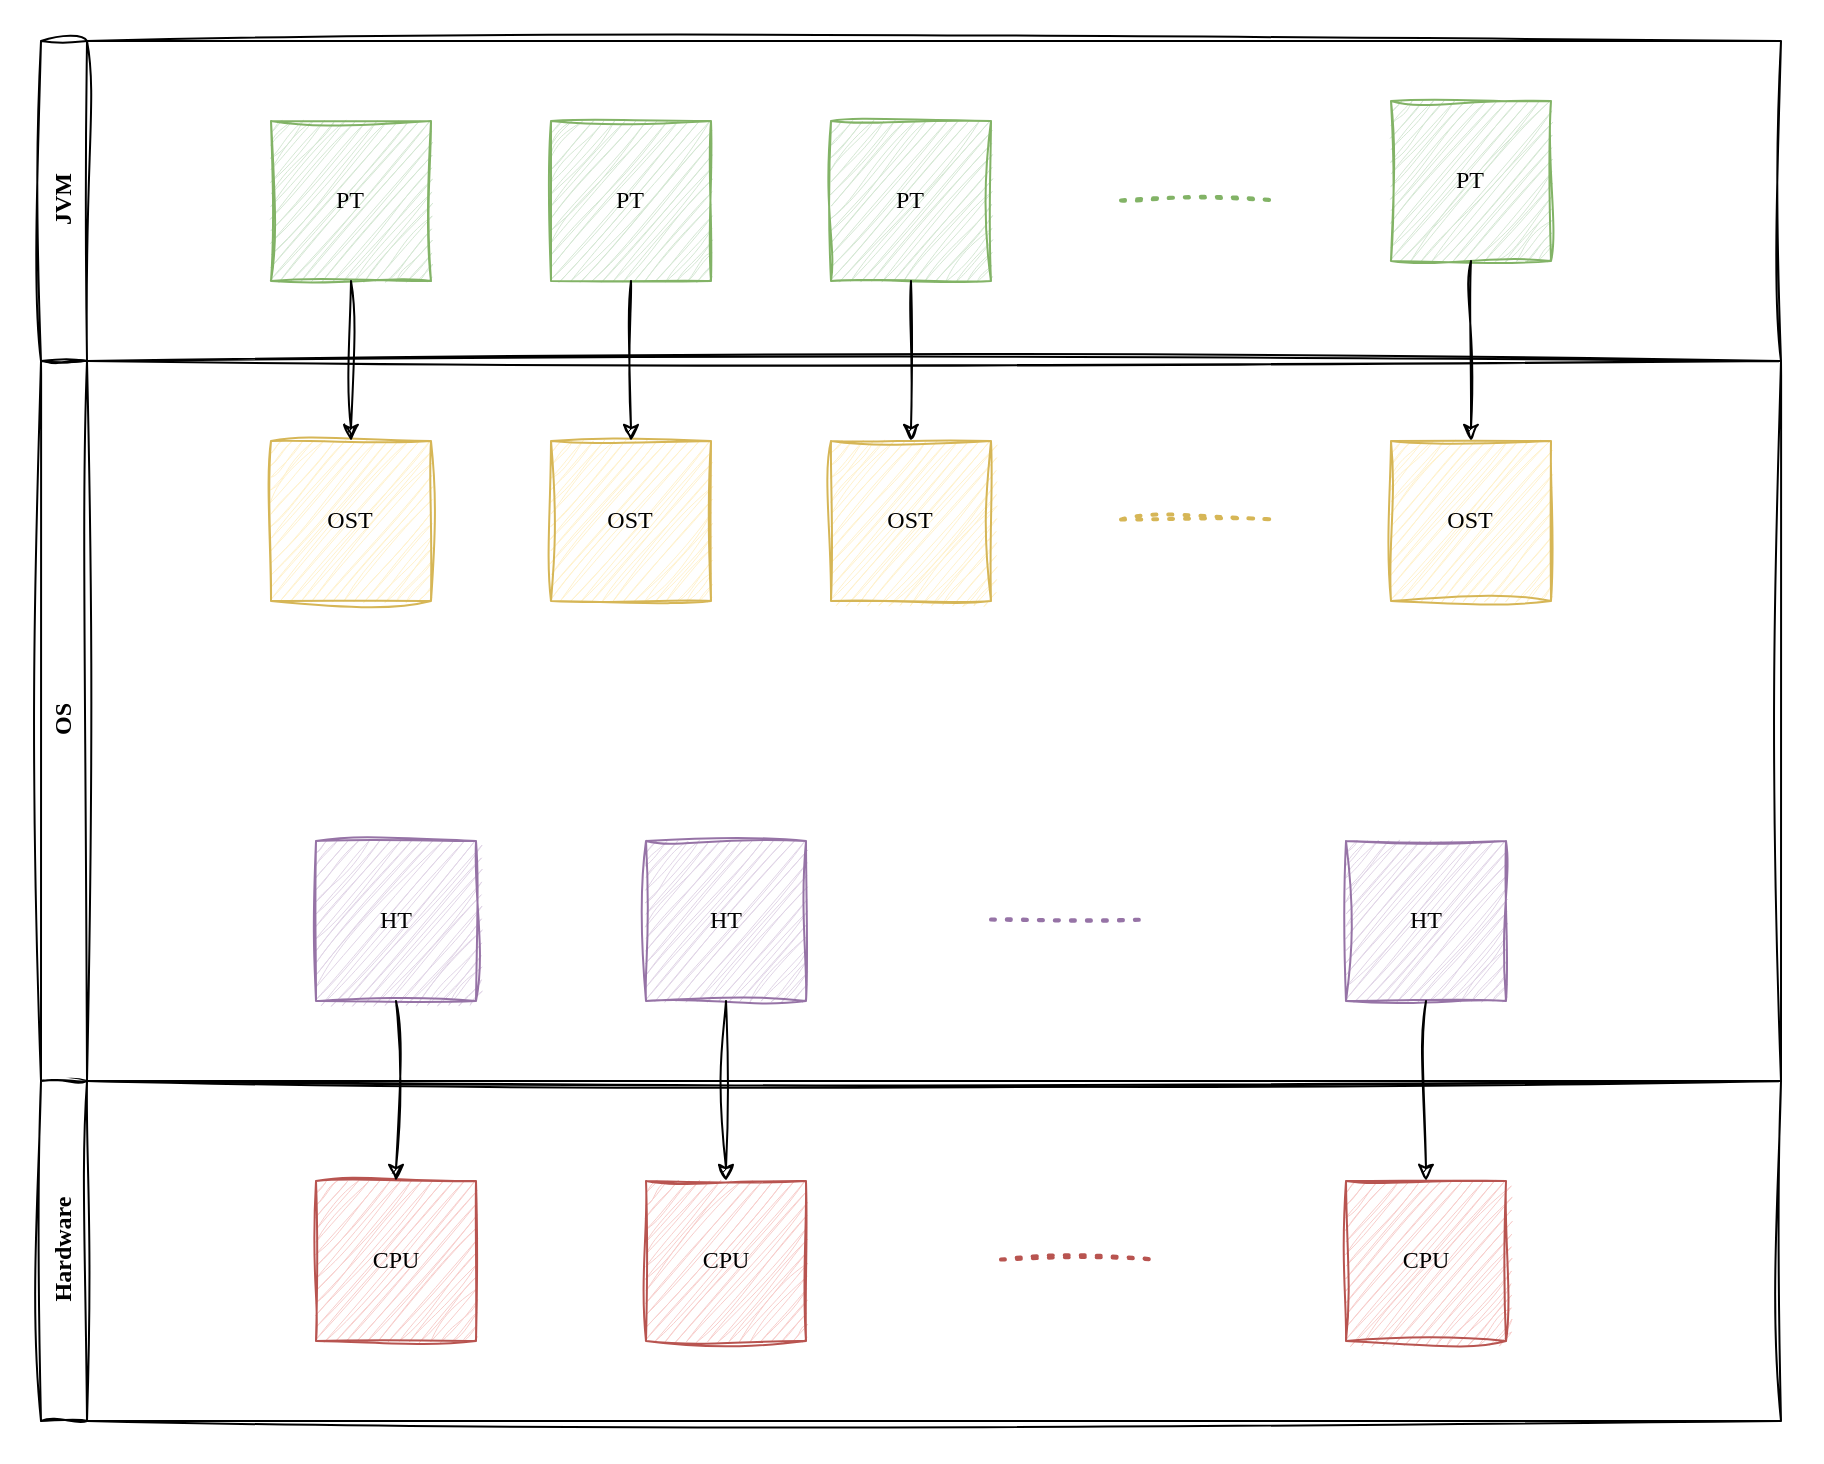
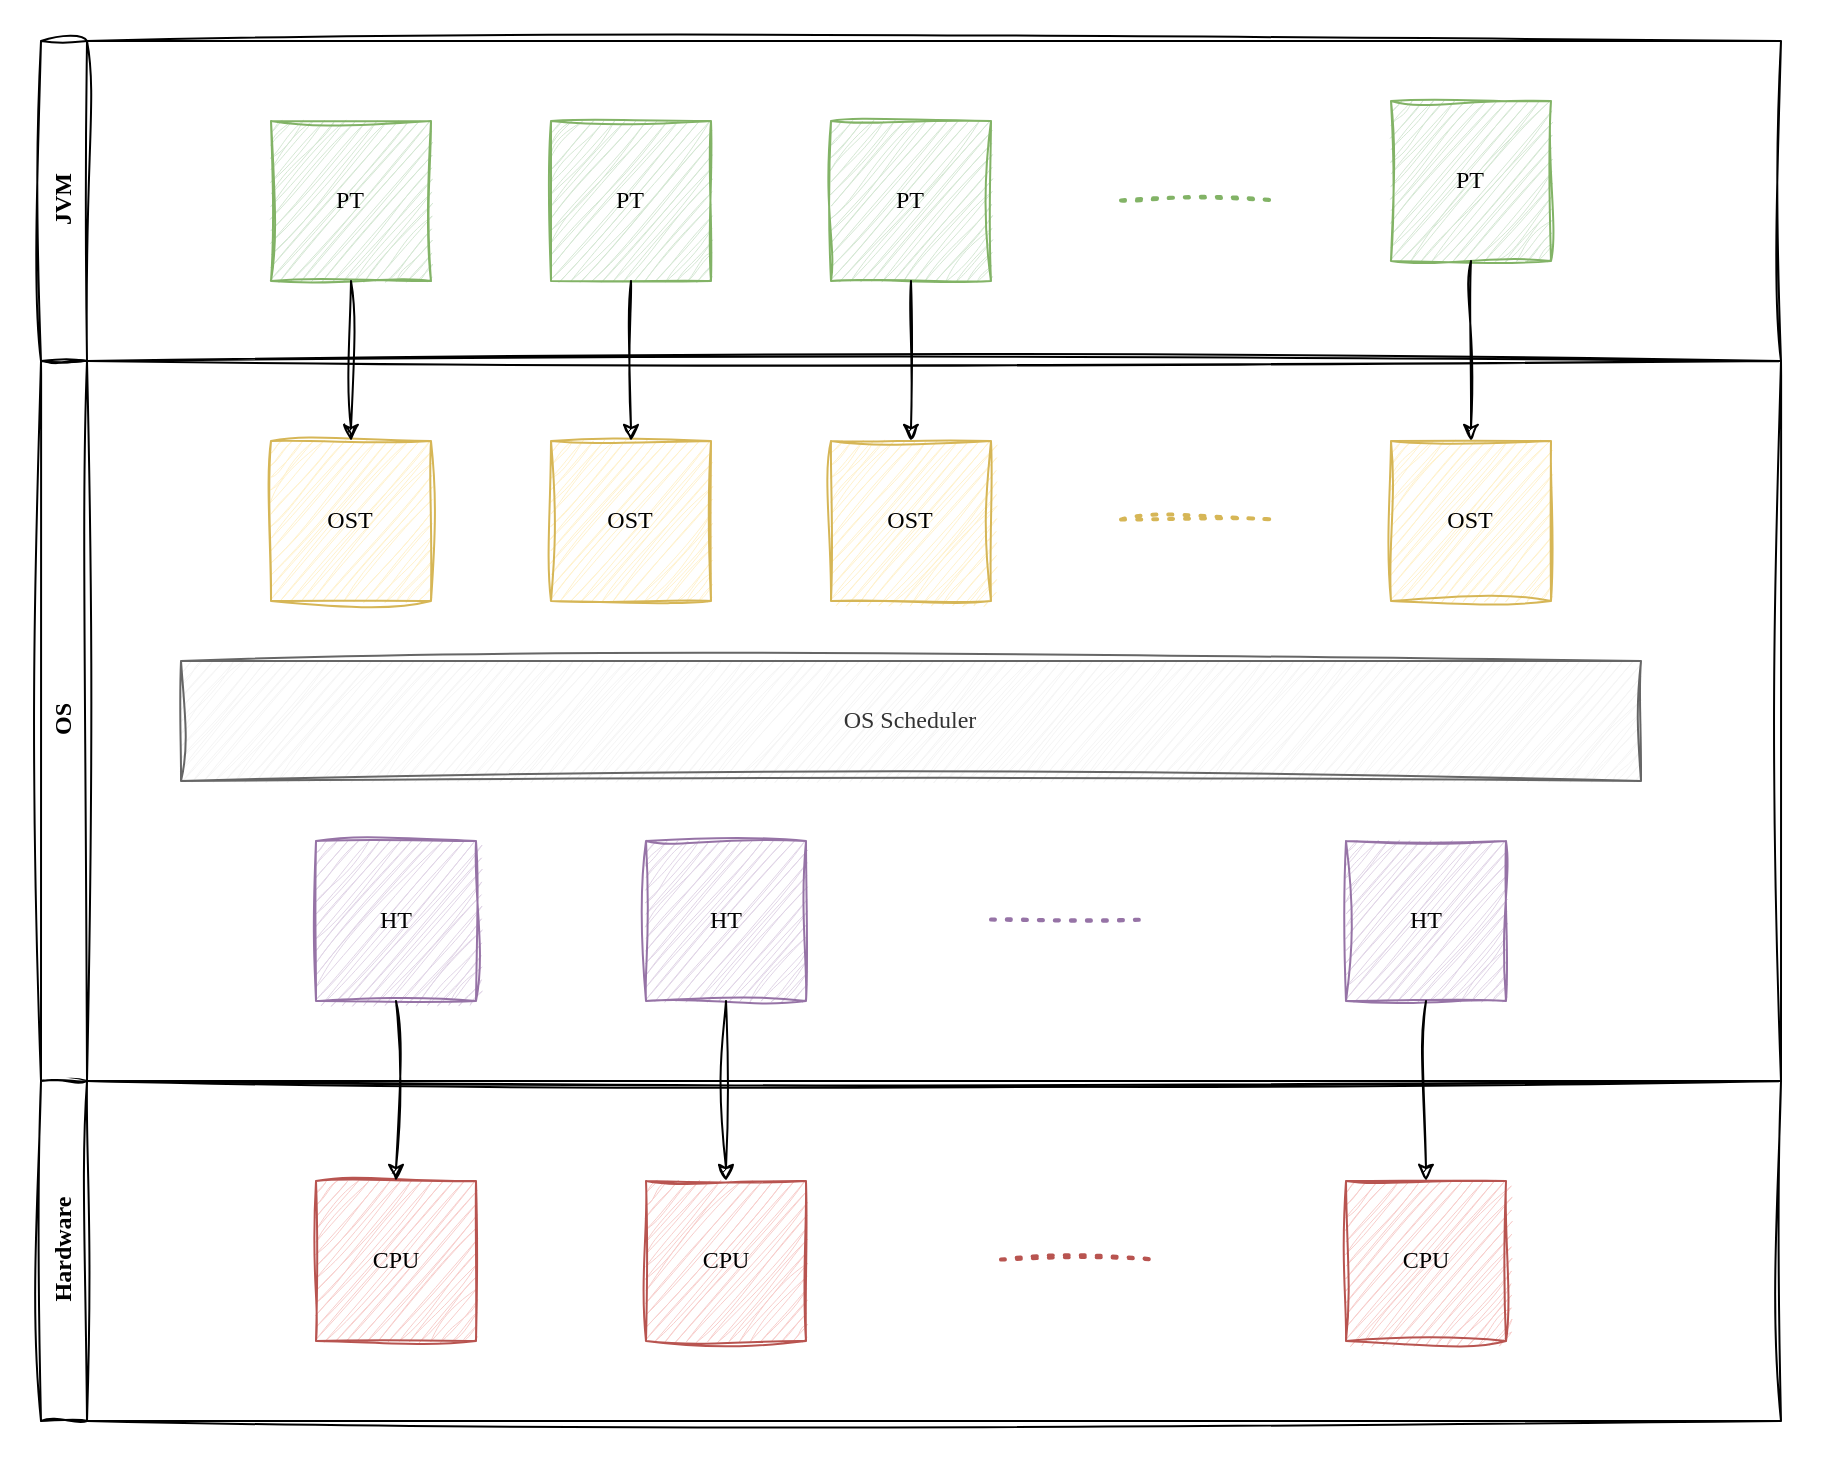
none -> (911, 721)
